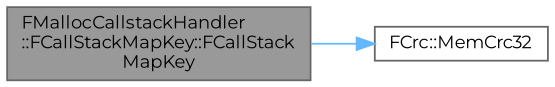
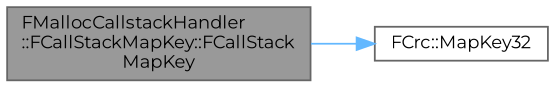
(461, 44) -> (461, 44)
